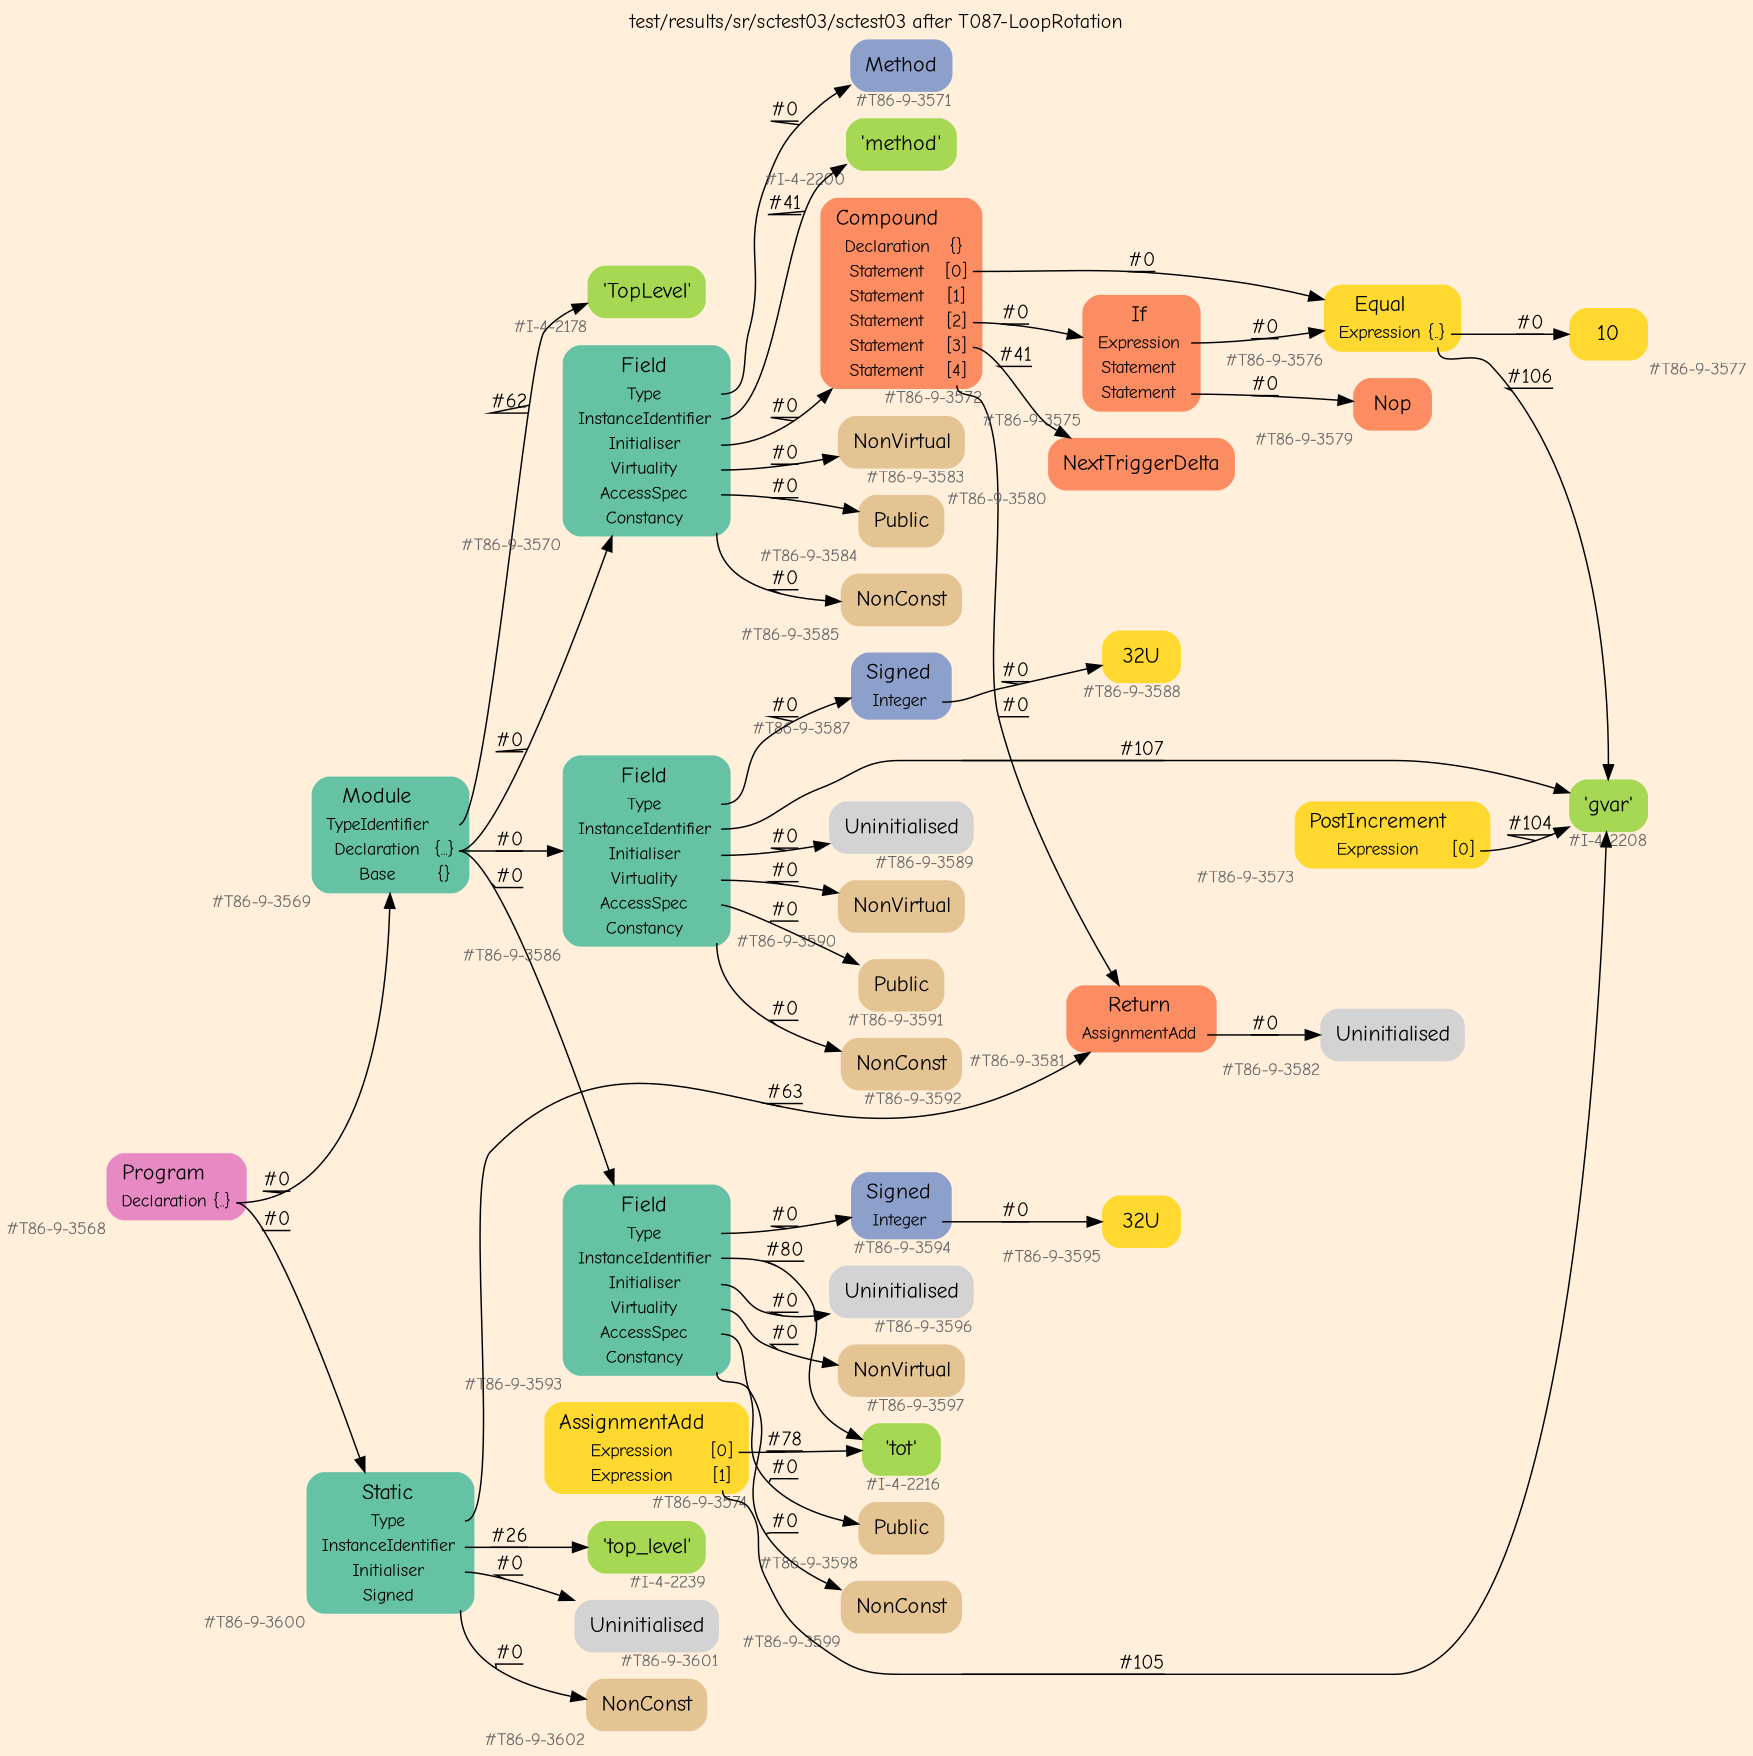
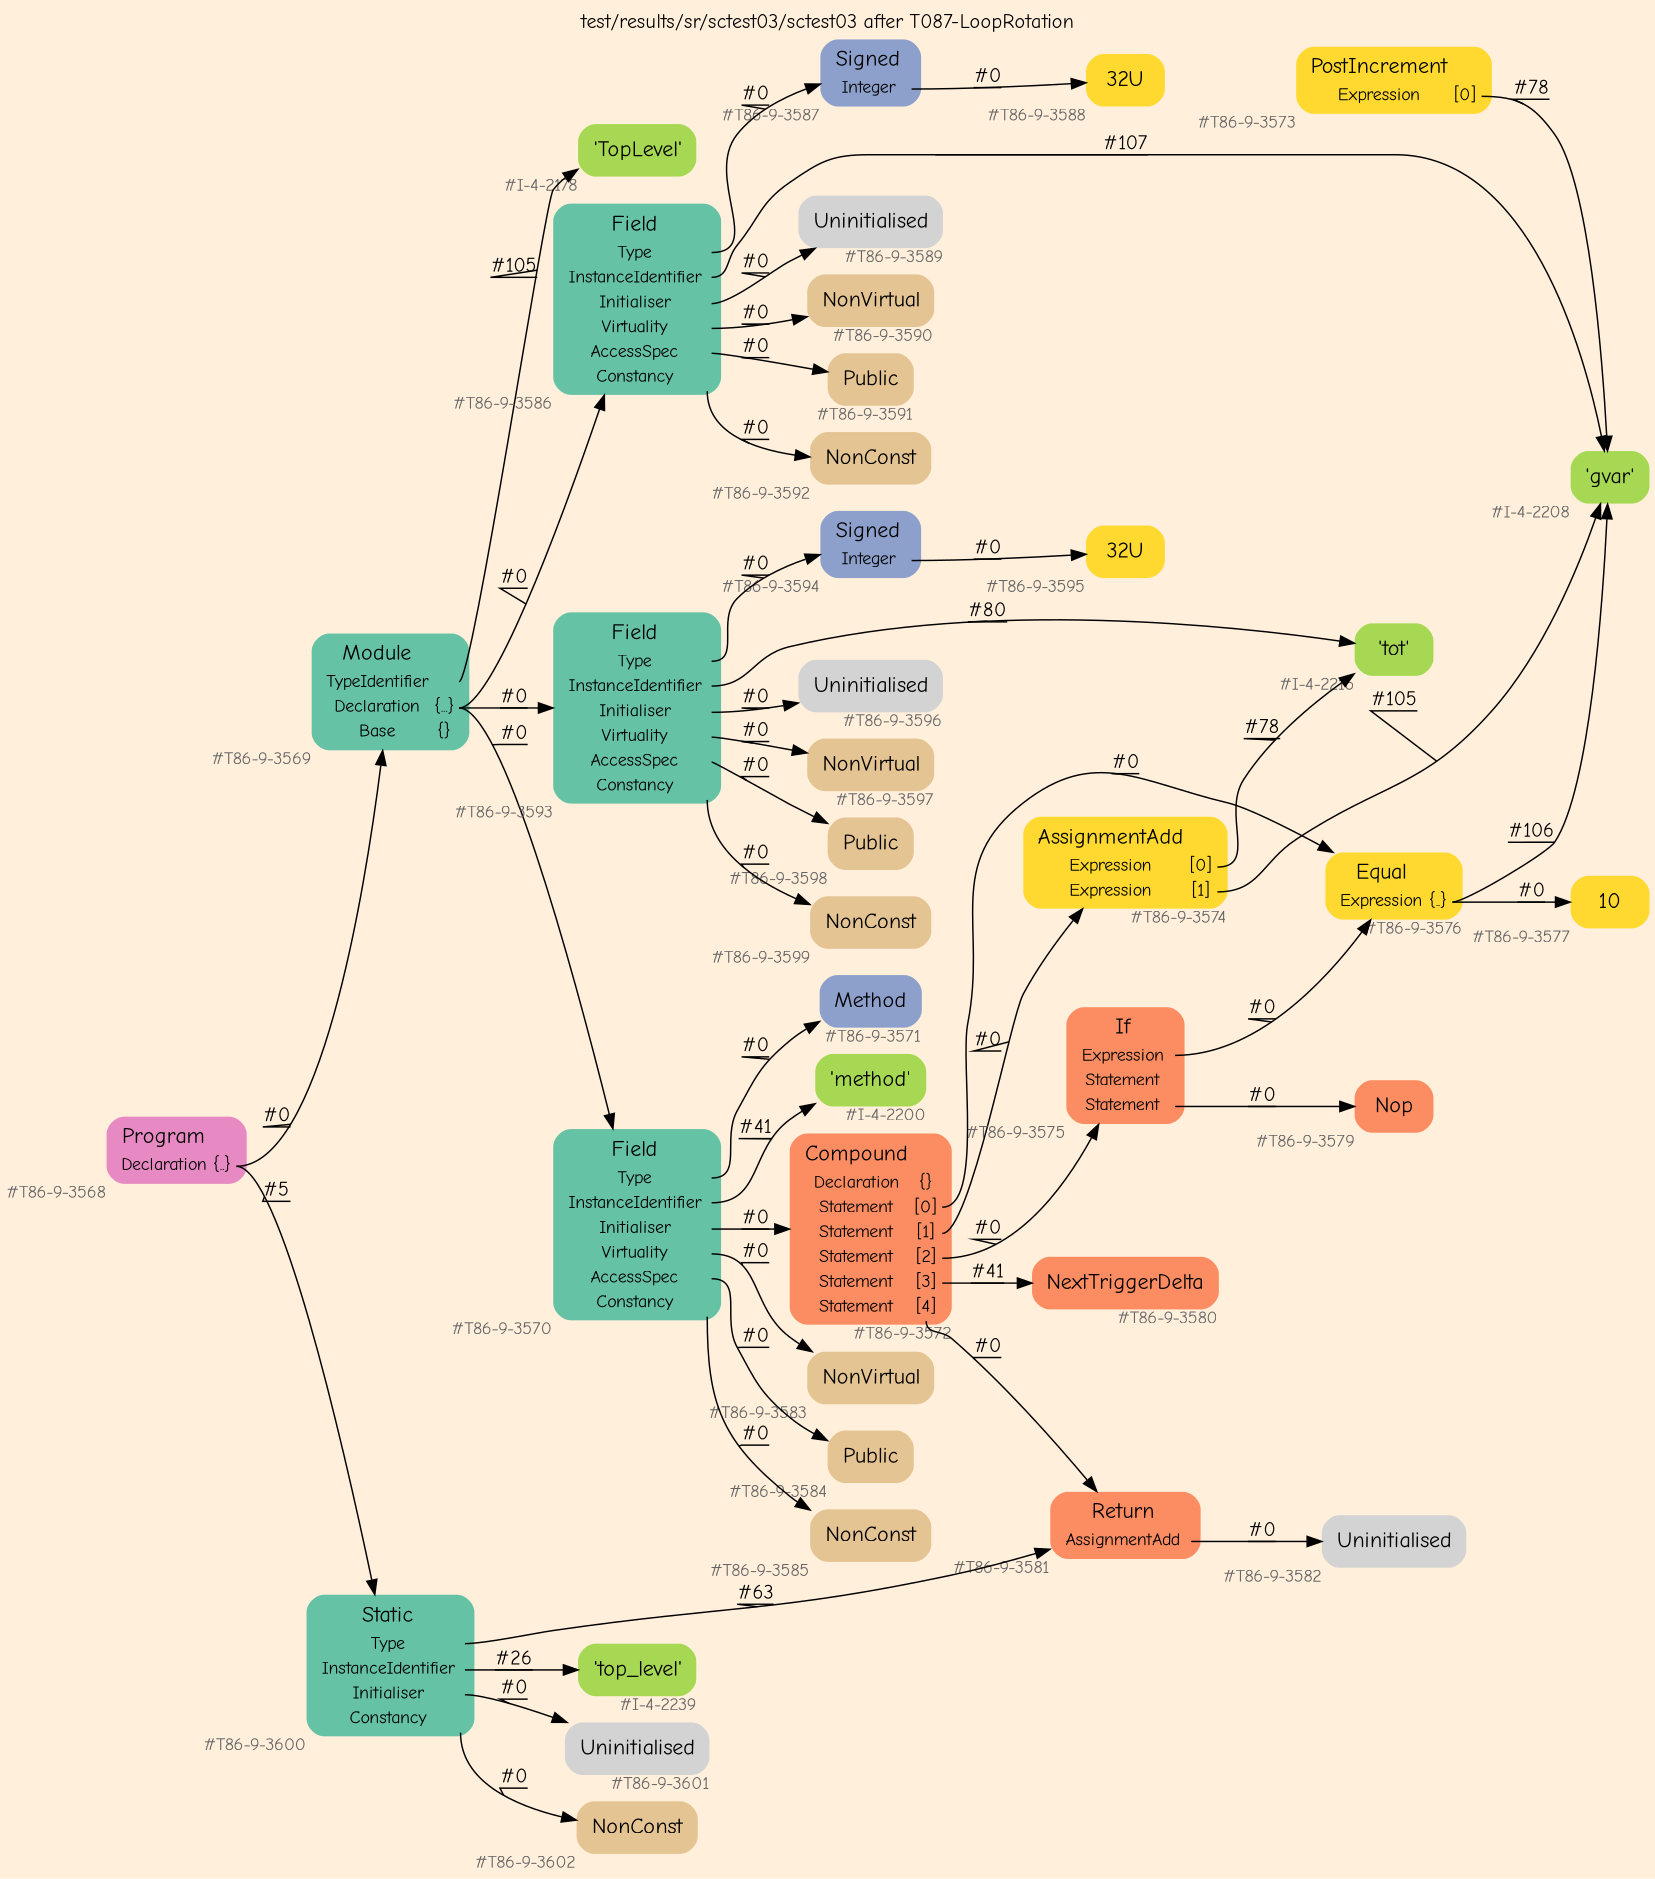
(509, 402) -> (514, 266)
(1530, 824) -> (1531, 88)
none -> (1001, 1074)
(277, 1220) -> (277, 1190)
(388, 1595) -> (388, 1718)
